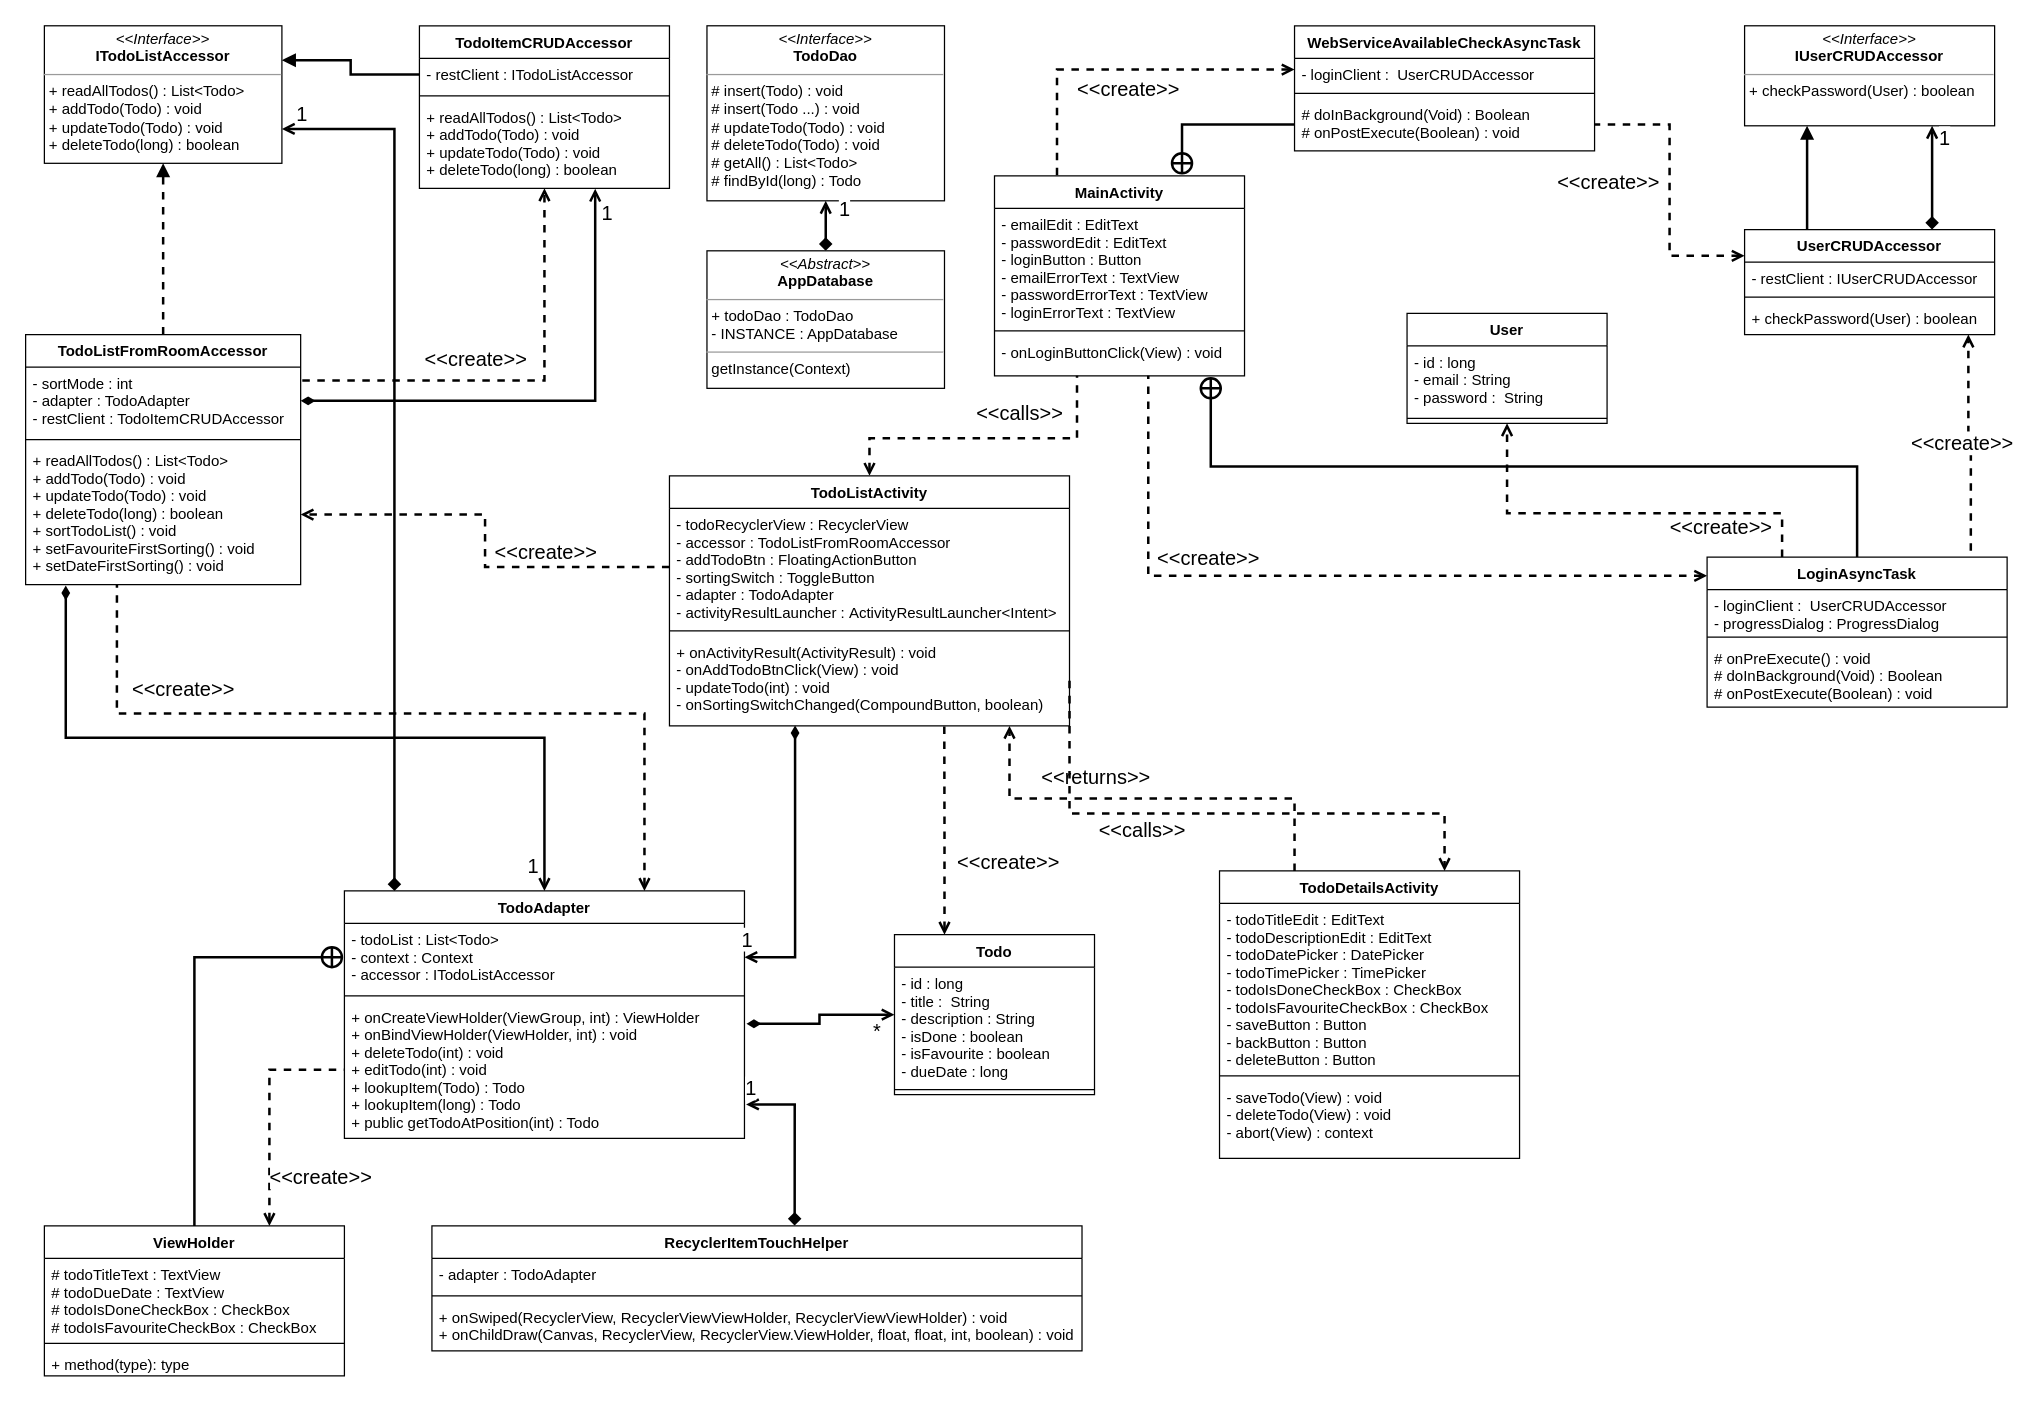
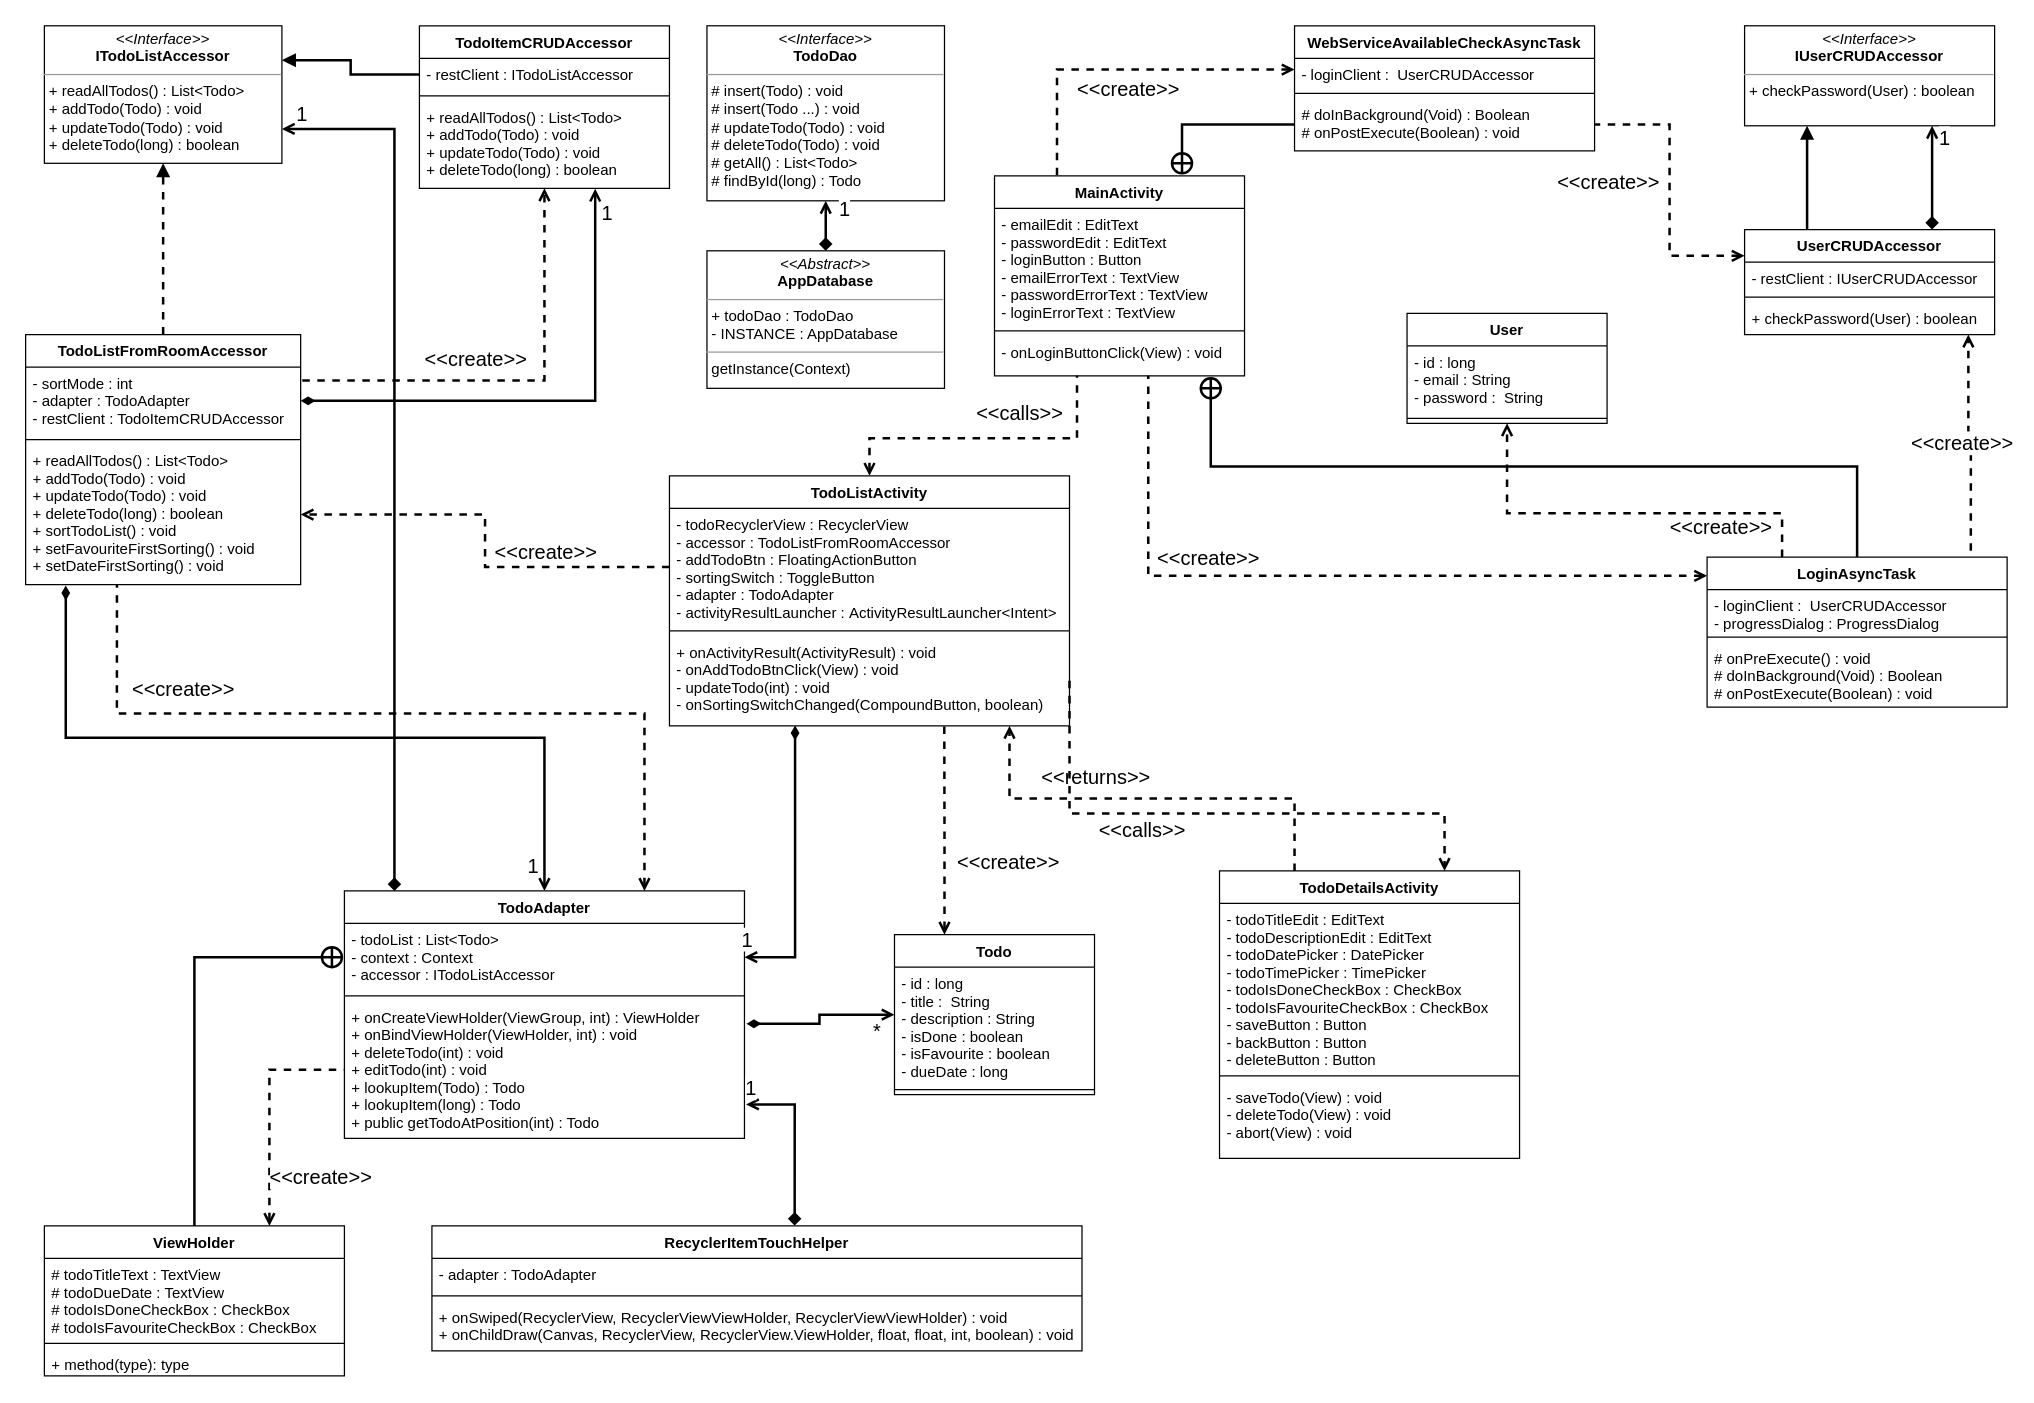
(1311, 1098) -> (1311, 1098)
